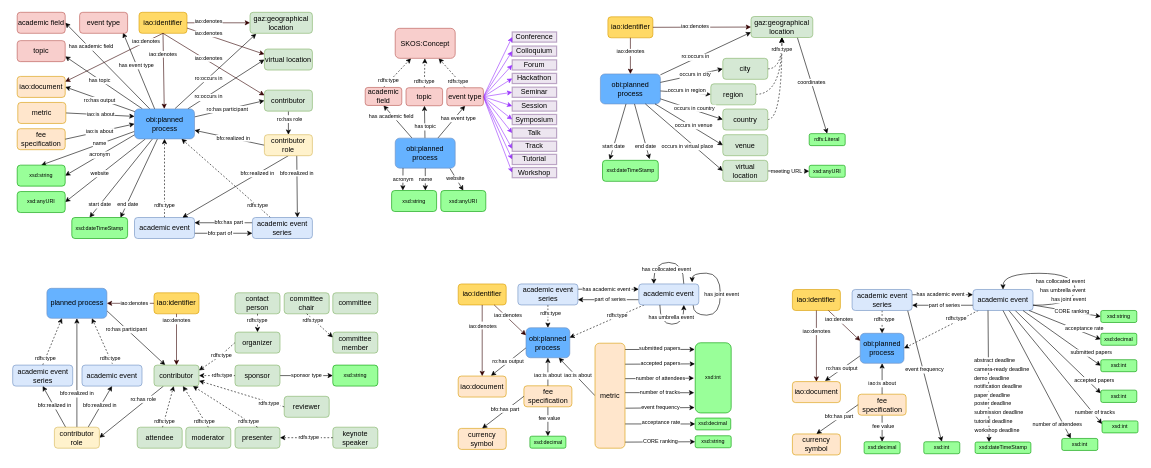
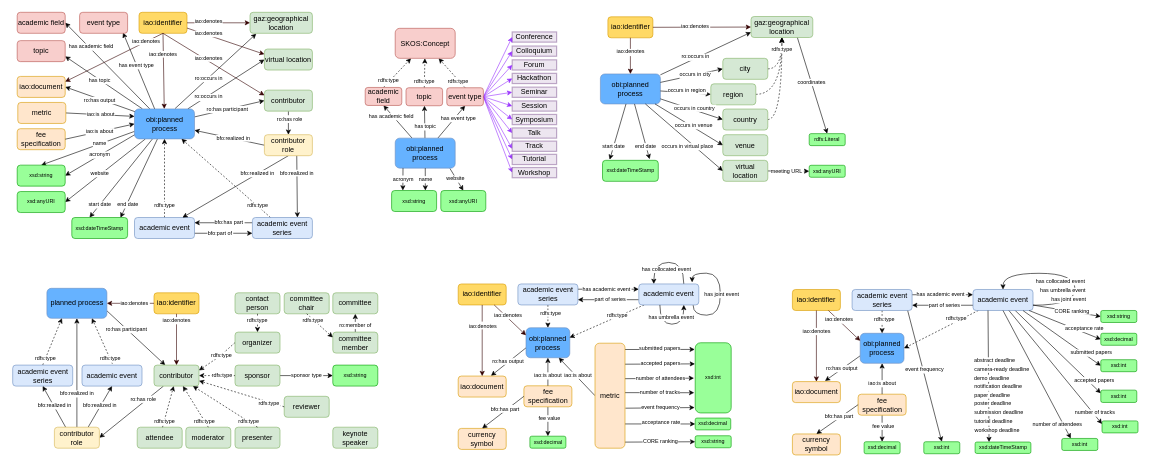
none -> (355, 322)
(308, 438) -> none
